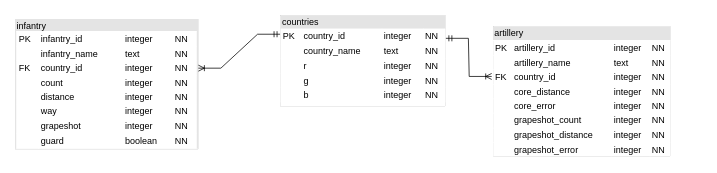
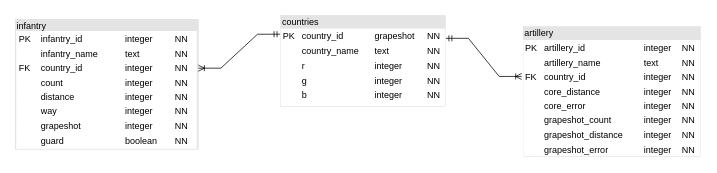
(331, 48) -> (338, 48)
(582, 92) -> (612, 92)
